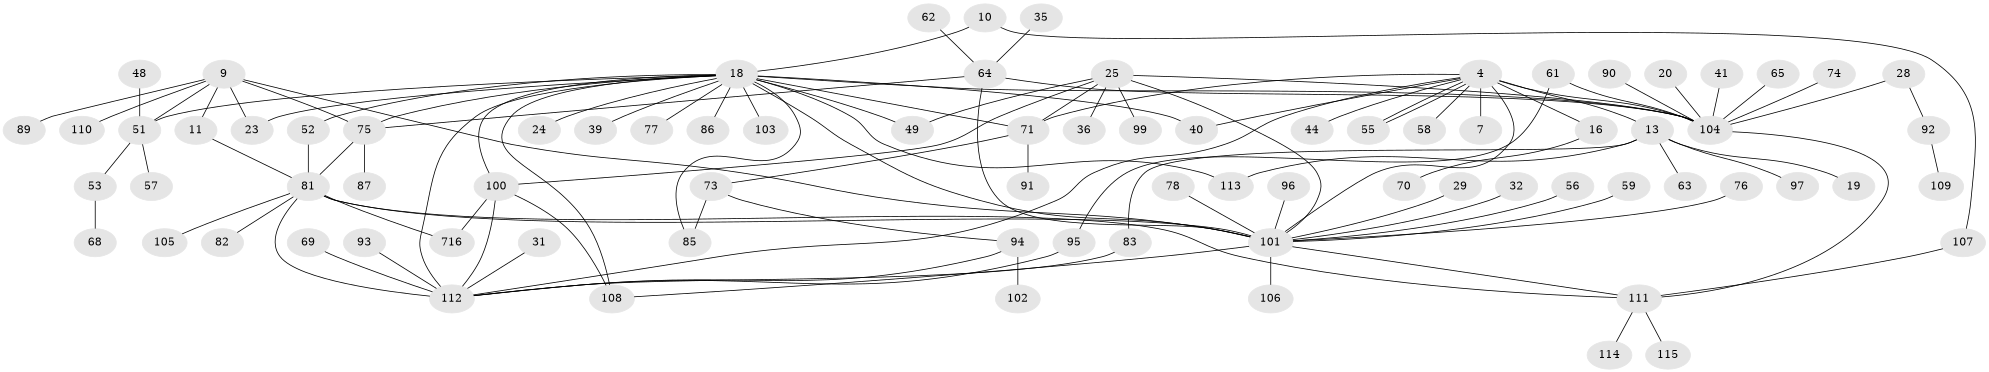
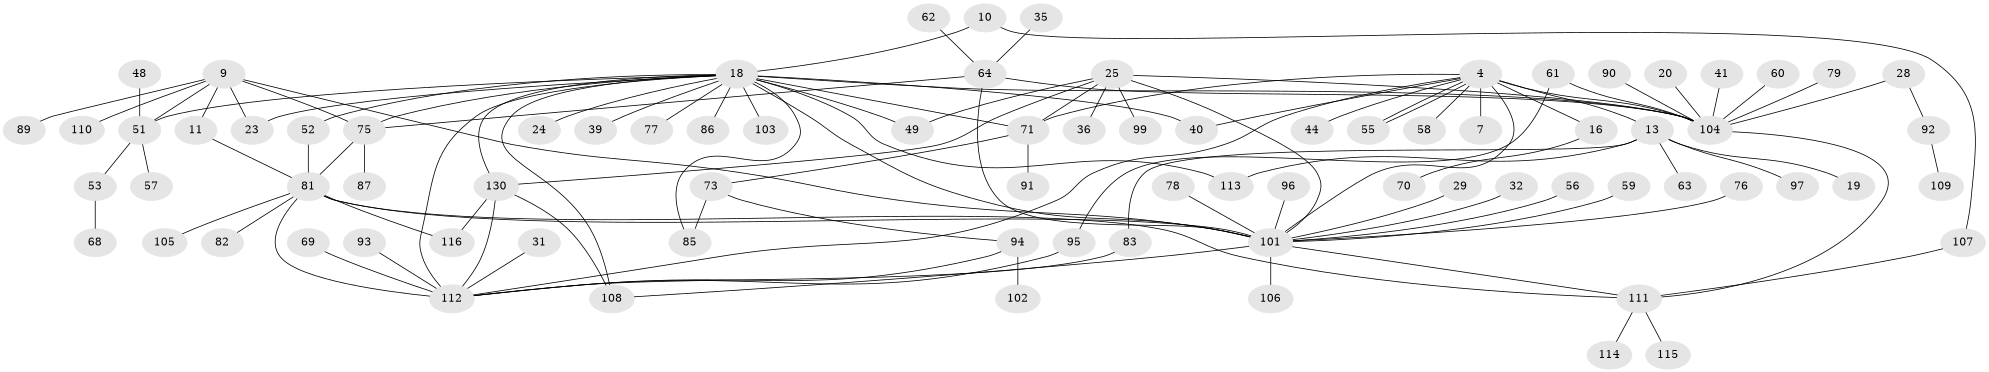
(1778, 74) -> (1778, 74)
(1834, 74) -> (1834, 74)
(496, 187) -> (496, 187)
(452, 243) -> (452, 243)
